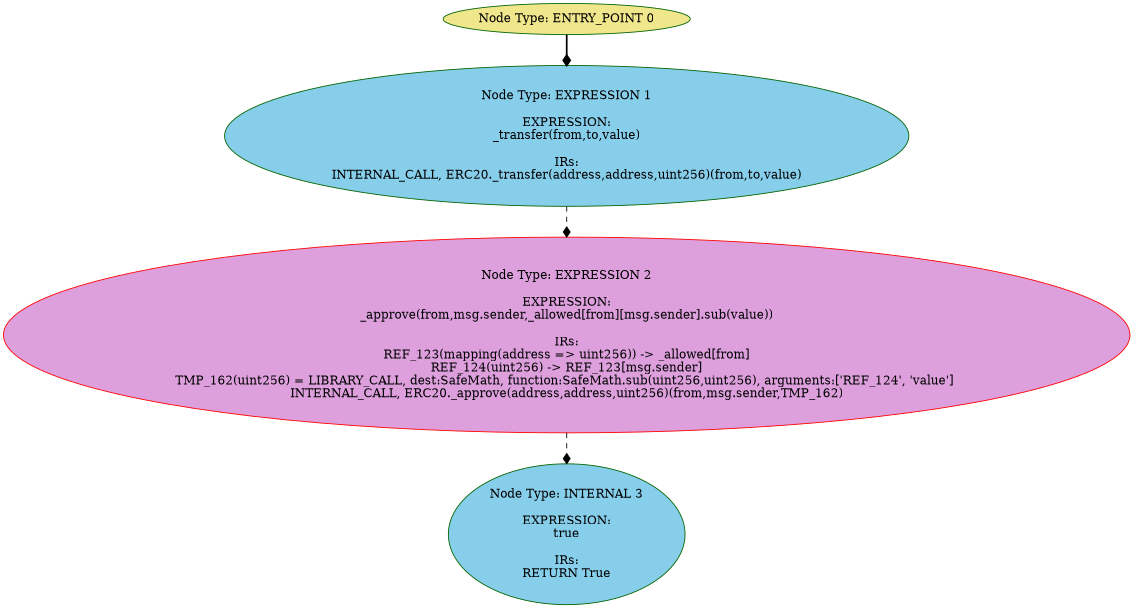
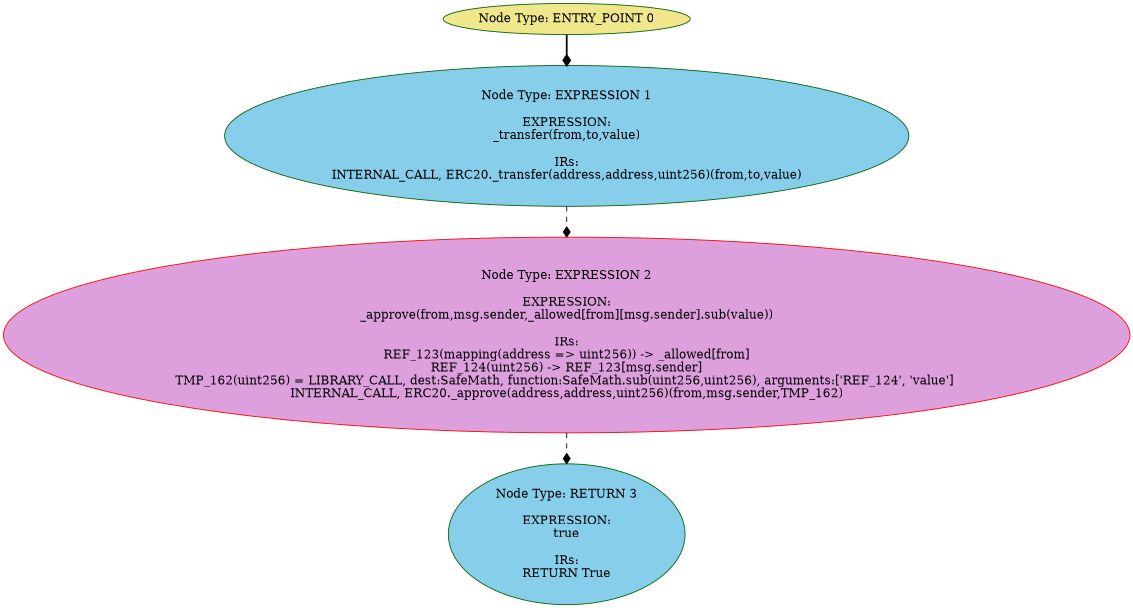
(567, 534) -> (567, 534)
